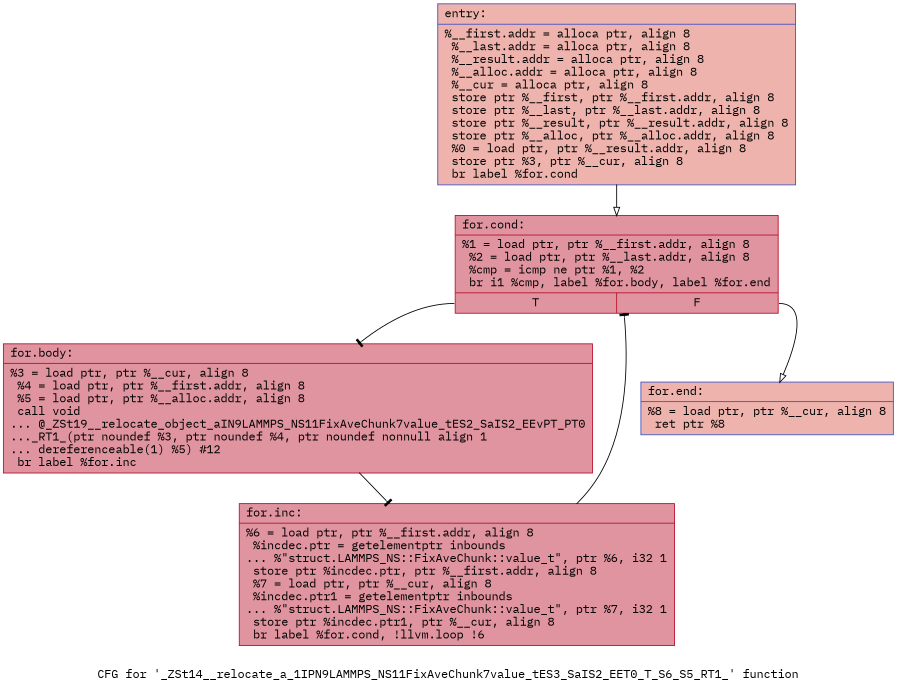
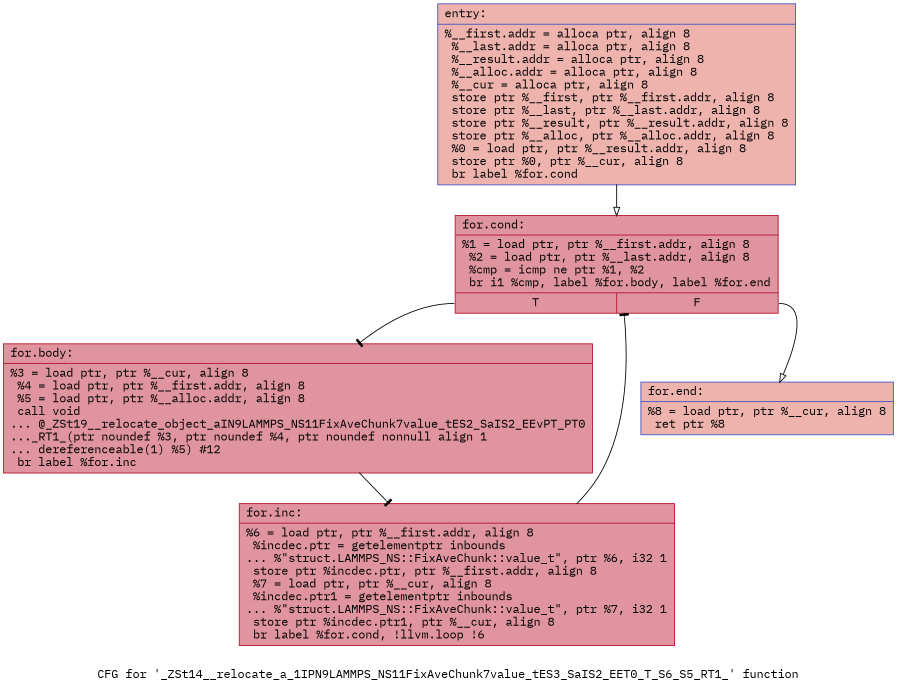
(564, 162) -> (564, 162)
